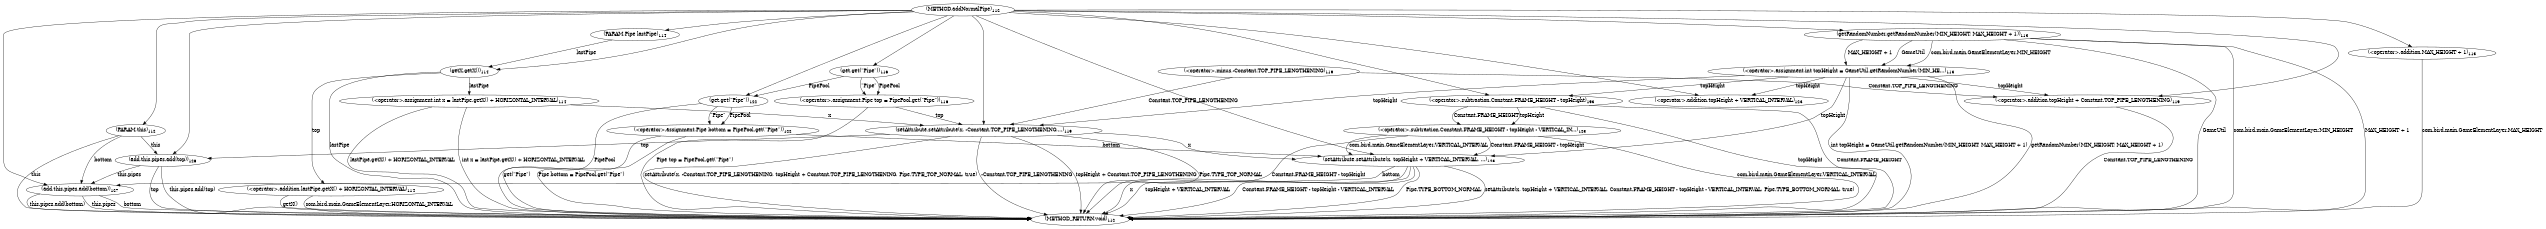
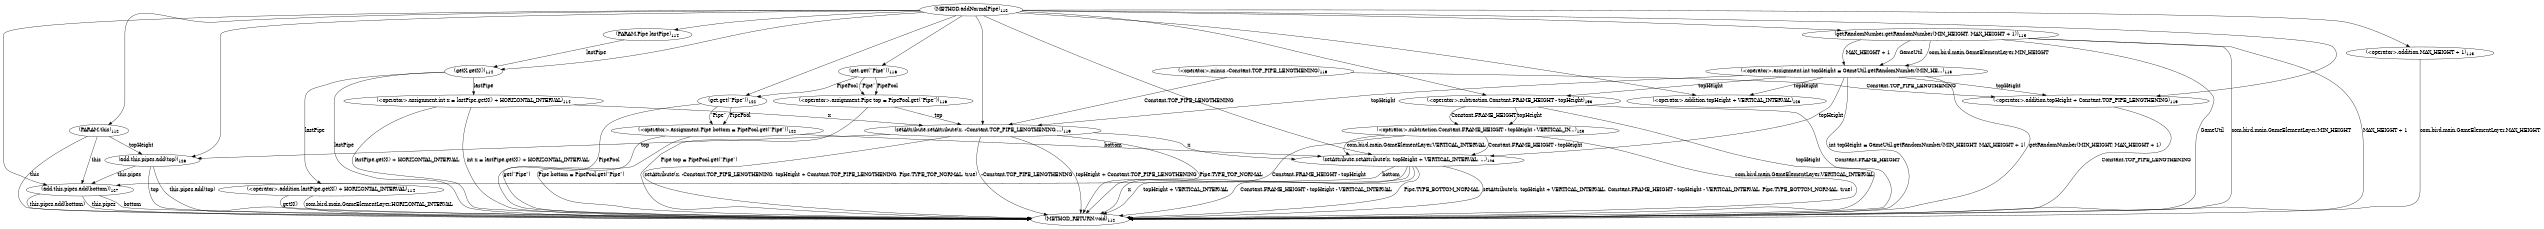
(316, 131) -> (315, 131)
(156, 145) -> (141, 145)
(103, 160) -> (96, 160)
